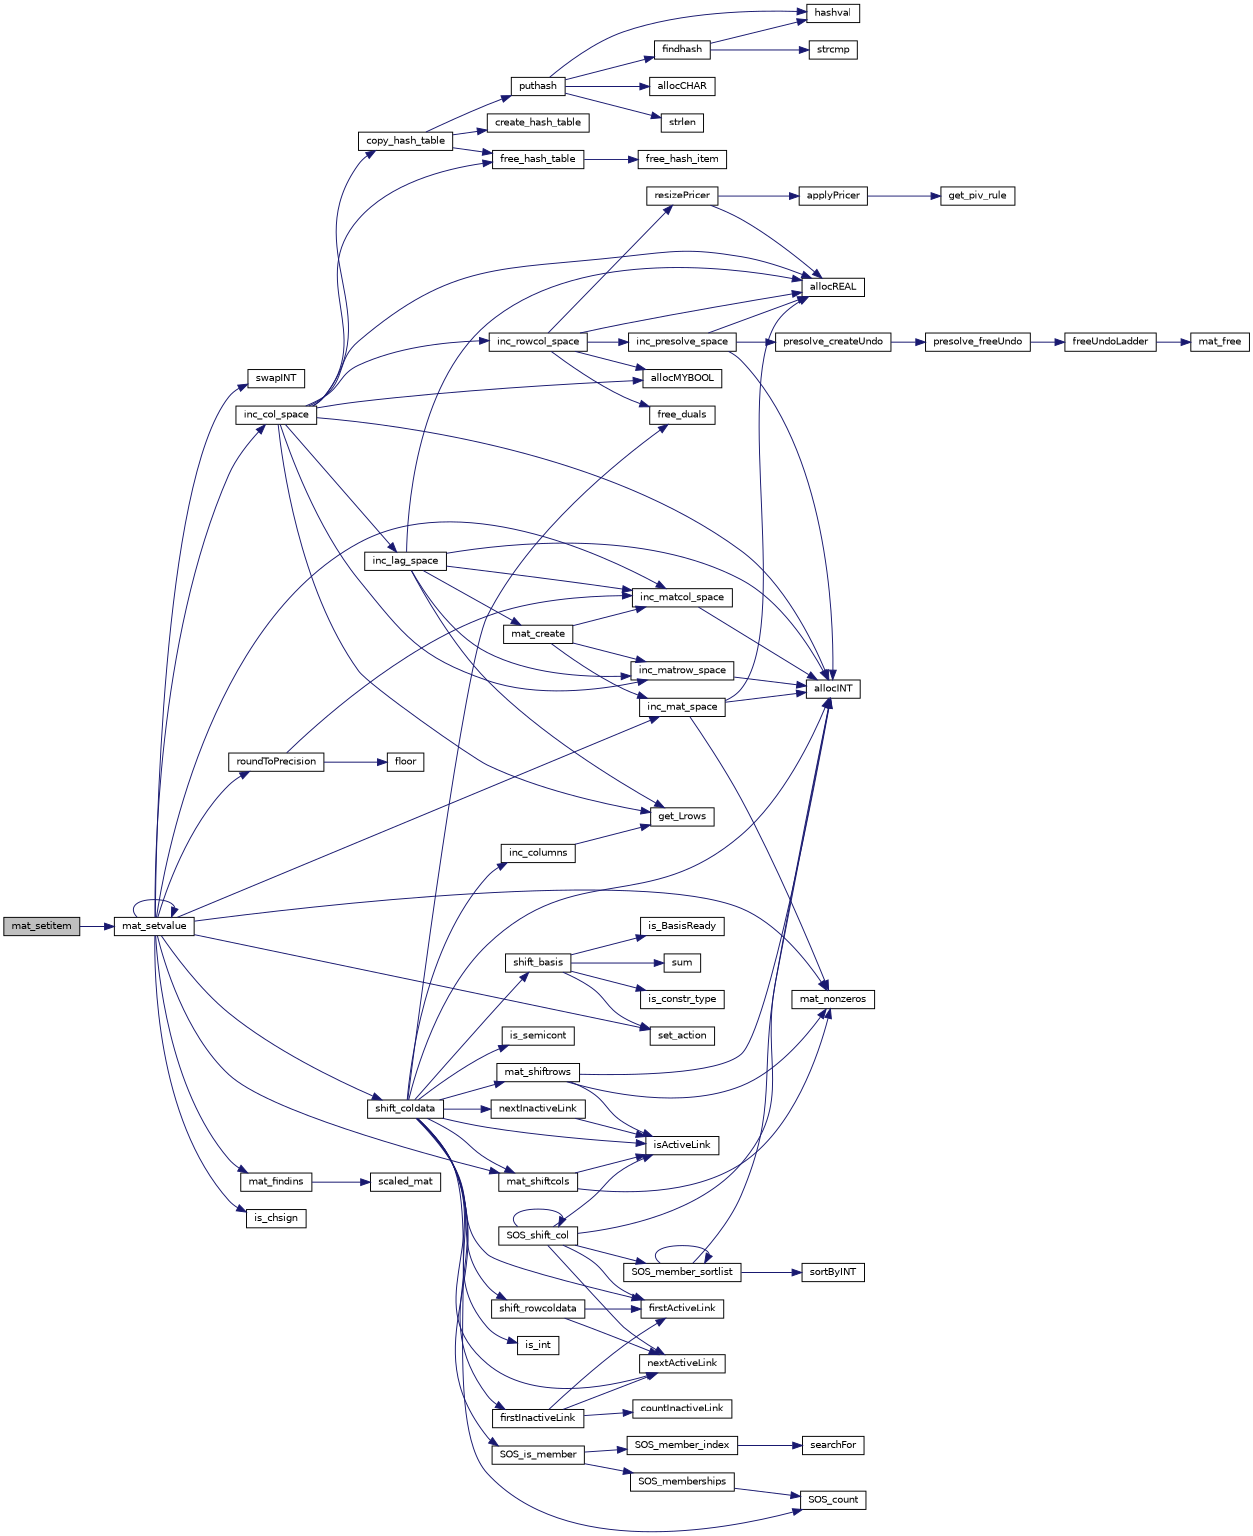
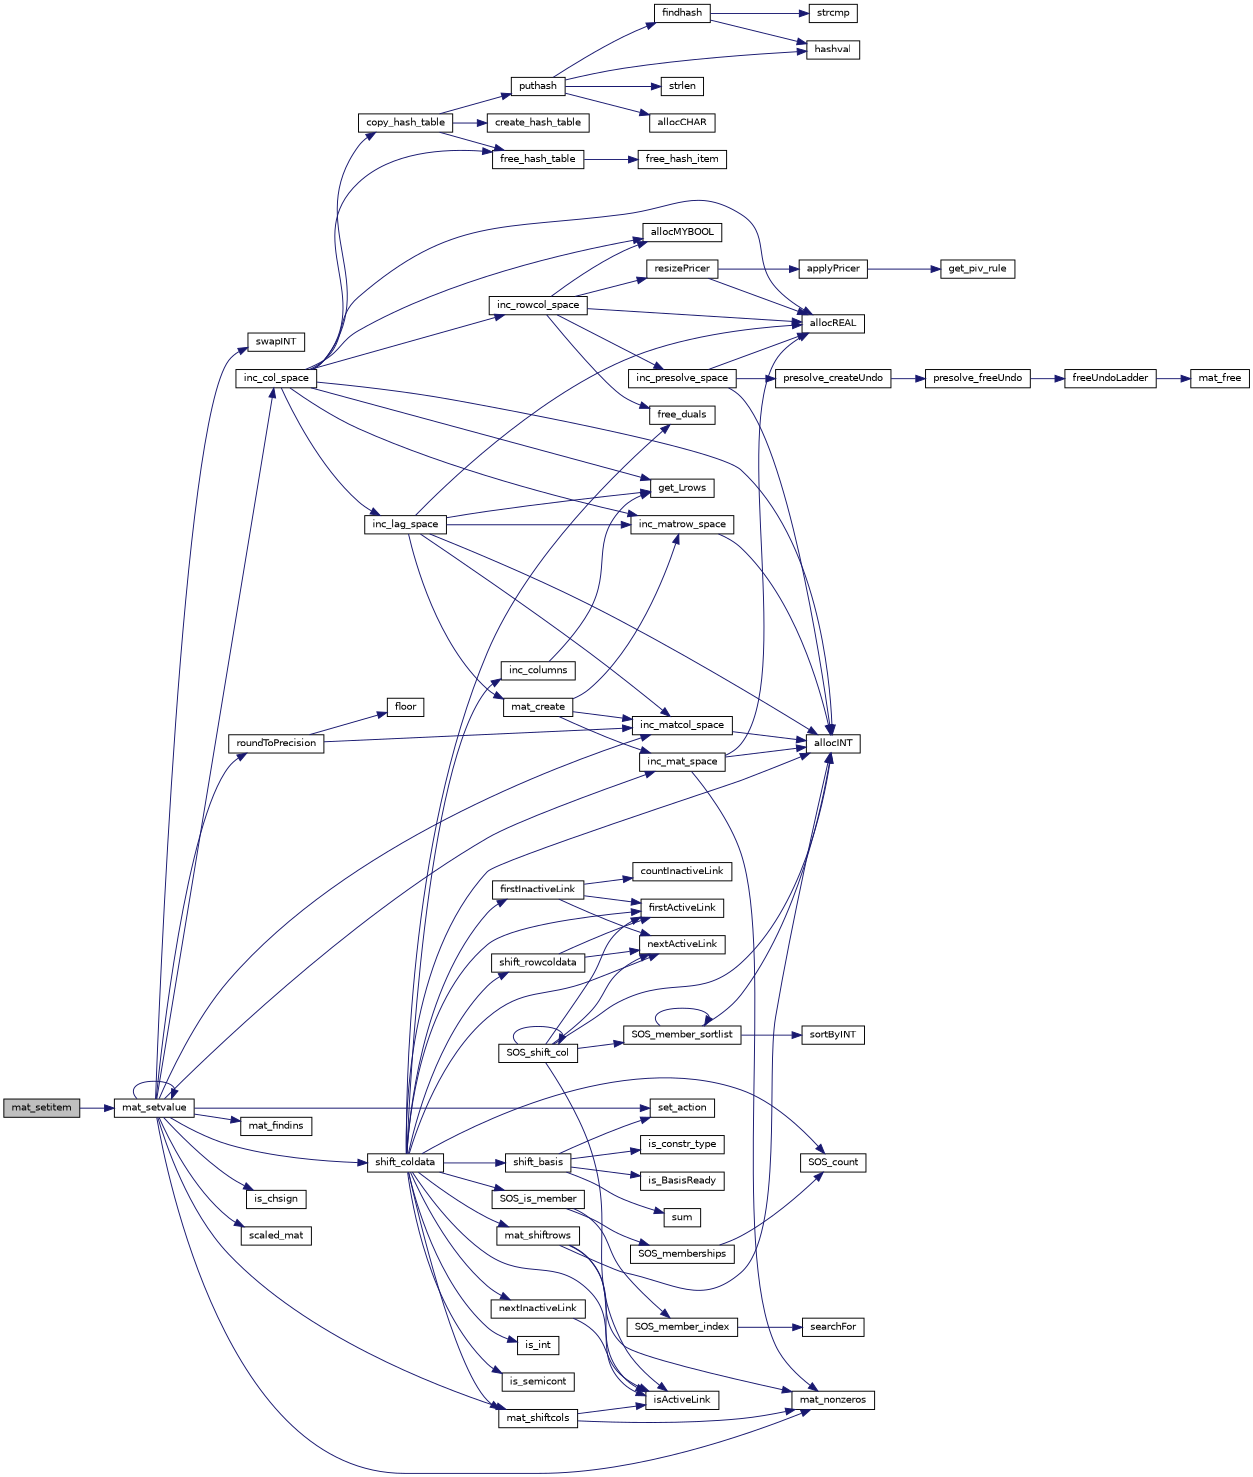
(336, 1182) -> (191, 1175)
